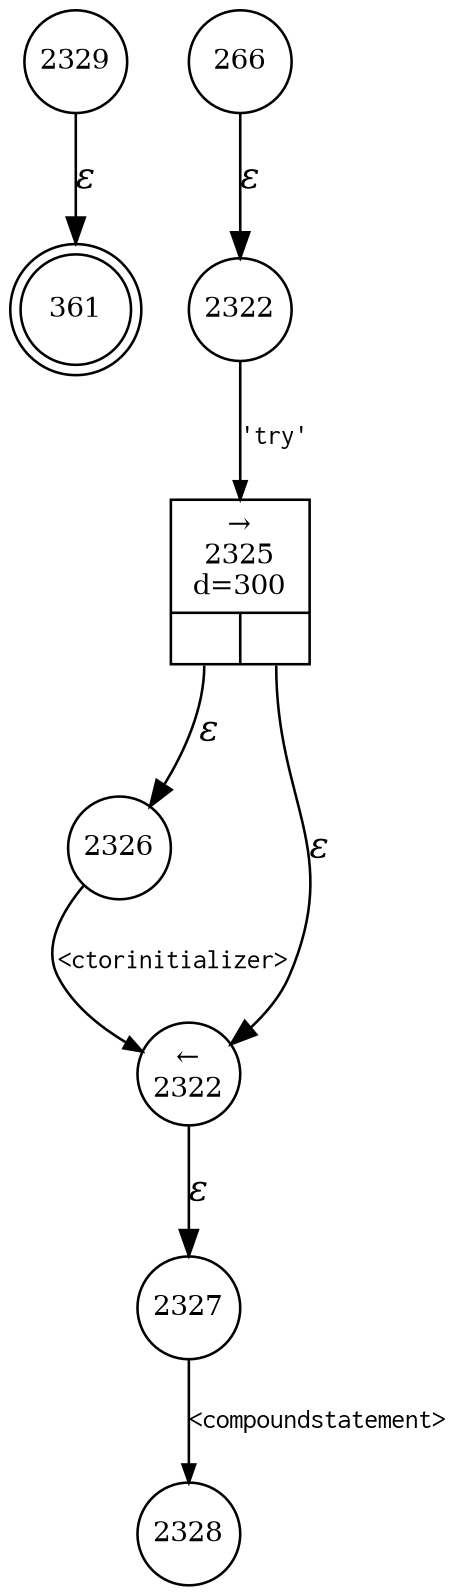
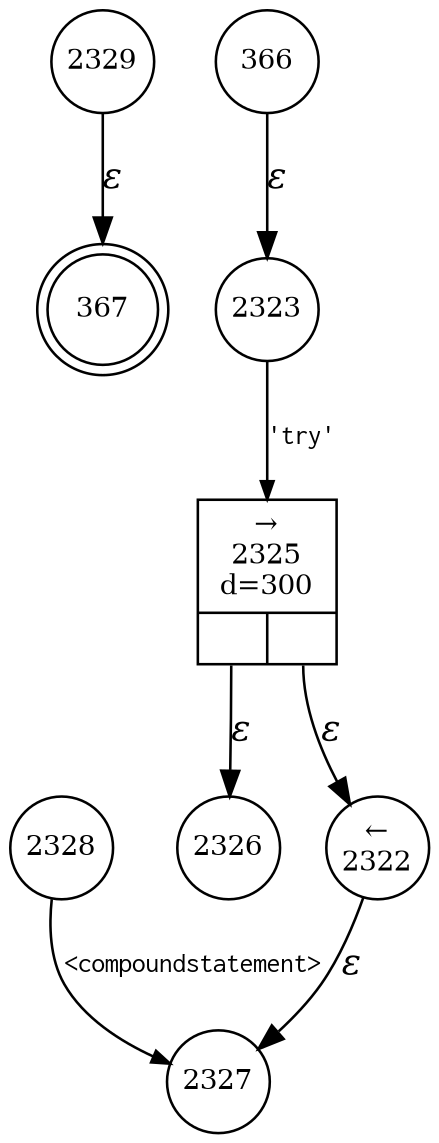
(240, 62) -> (267, 62)
(76, 310) -> (103, 310)
(240, 310) -> (267, 310)
(57, 975) -> none
(189, 1412) -> (72, 996)
